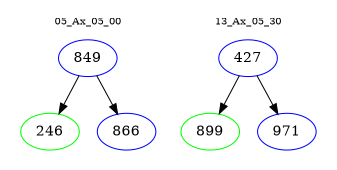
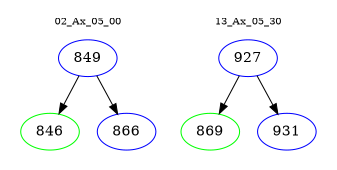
(88, 22) -> (88, 22)
(248, 58) -> (248, 58)
(50, 132) -> (50, 132)
(210, 132) -> (210, 132)
(287, 132) -> (287, 132)
